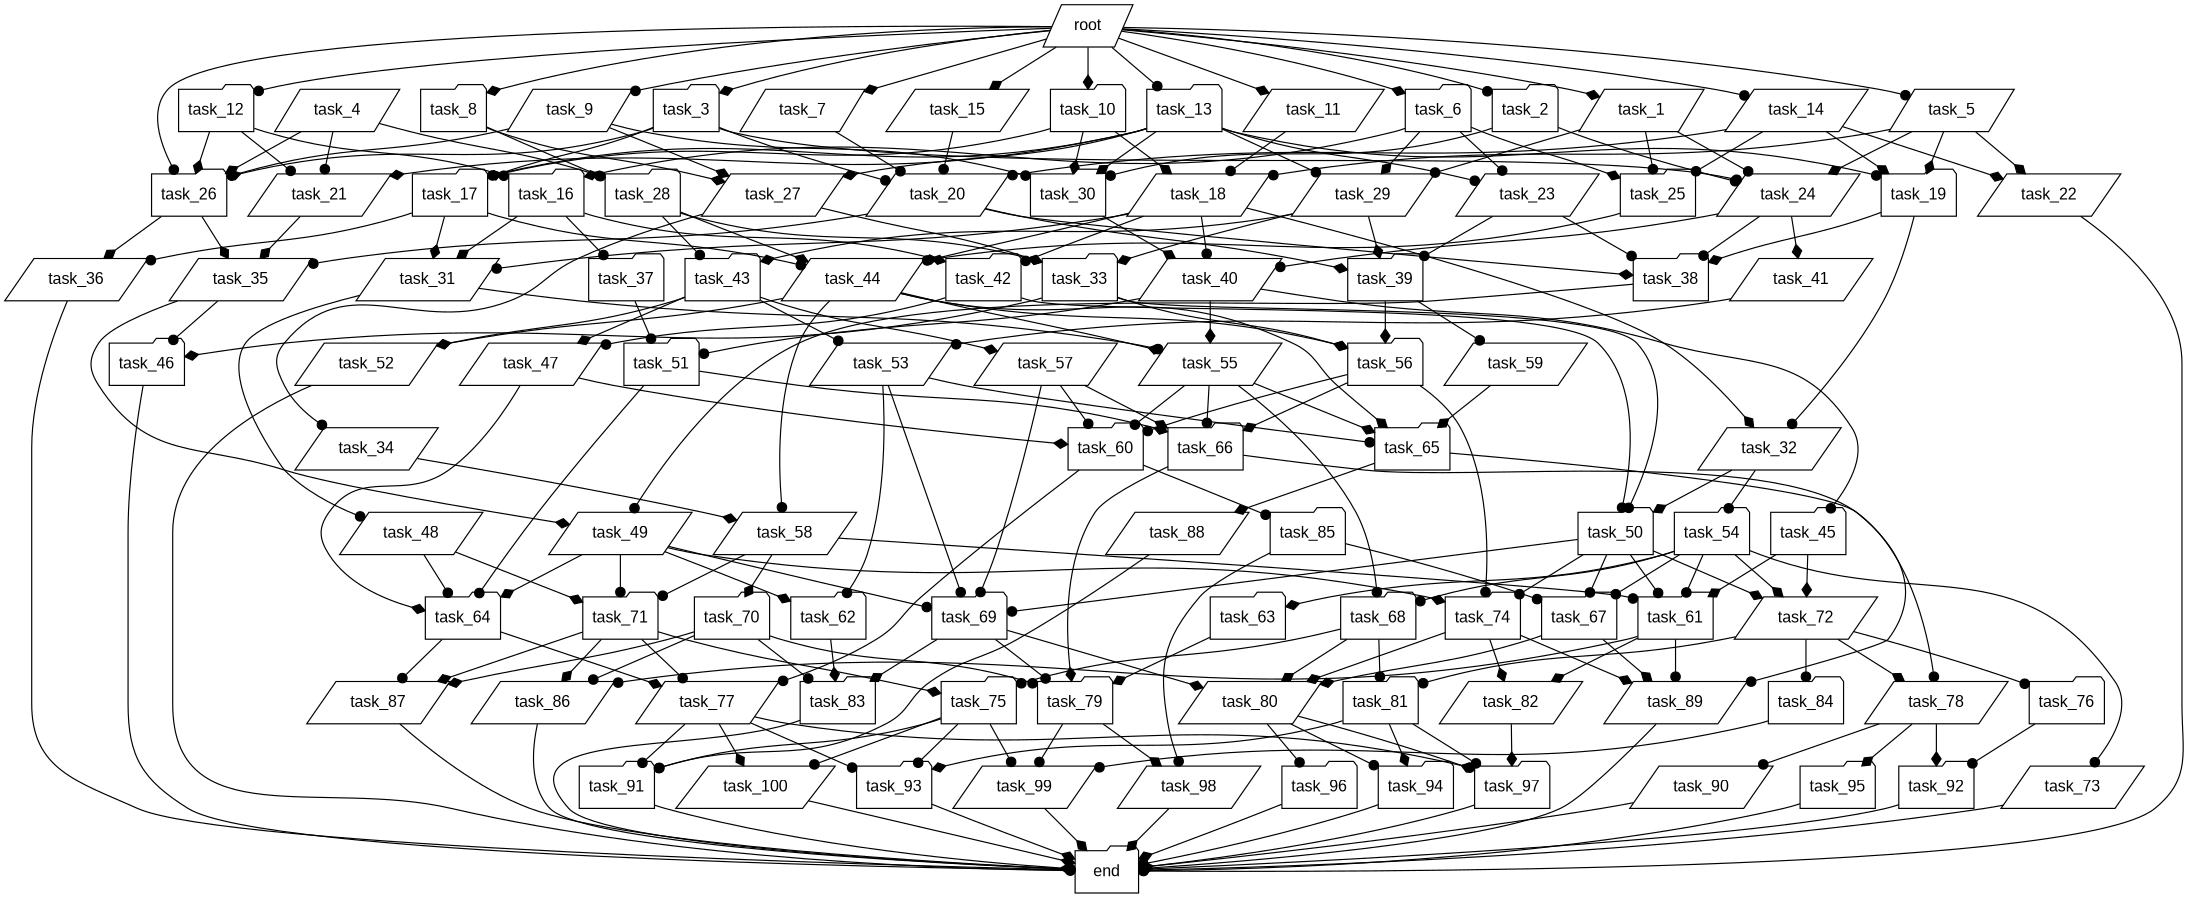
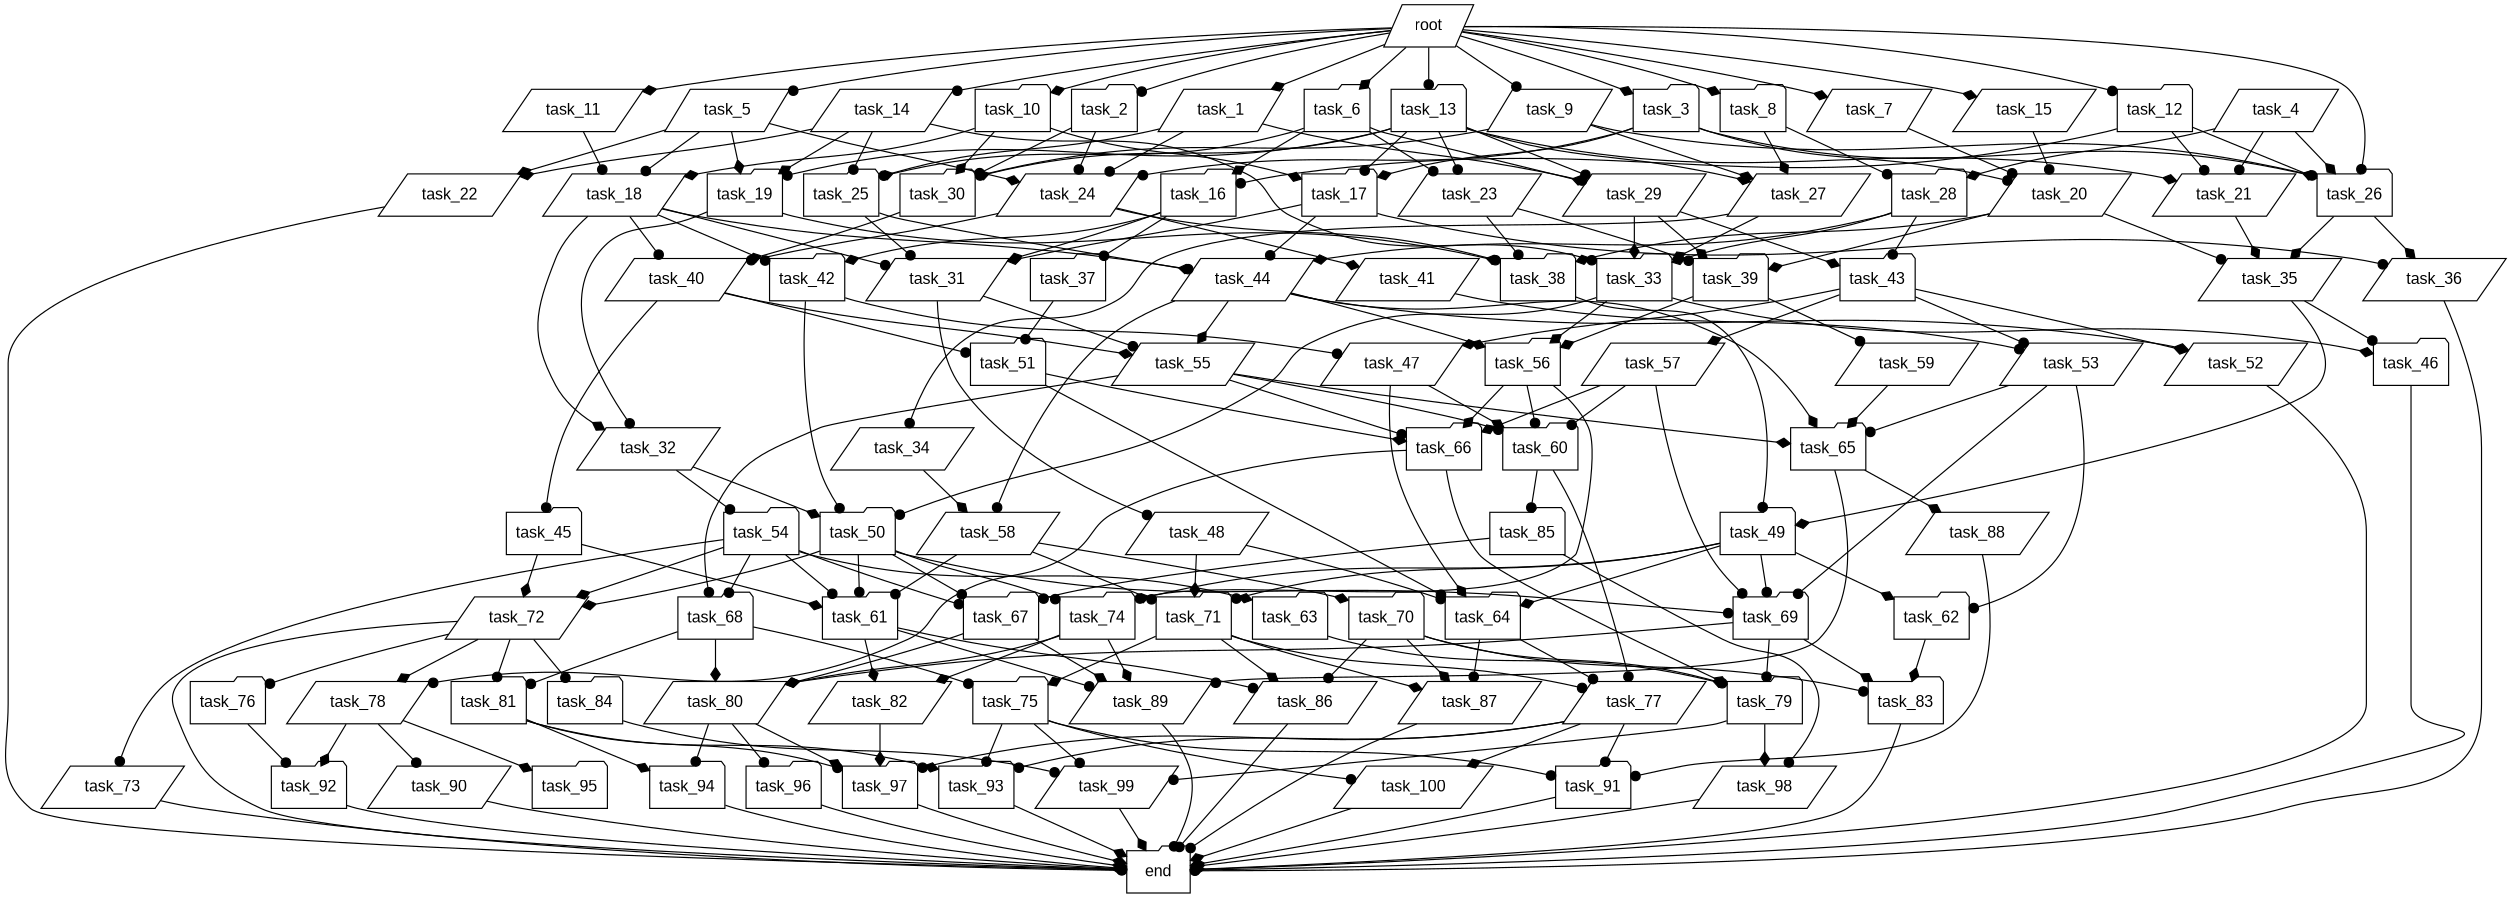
(1372, 153) -> (1263, 186)
none -> (886, 234)
(620, 533) -> (1758, 533)
(563, 653) -> (1540, 651)
(1476, 854) -> (236, 796)
